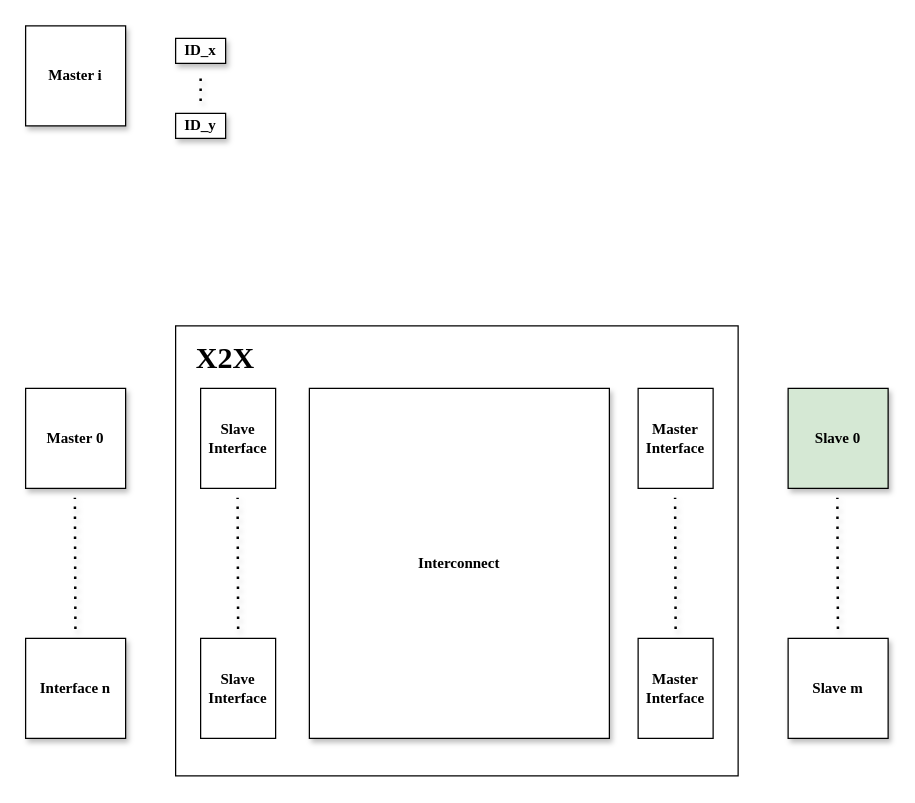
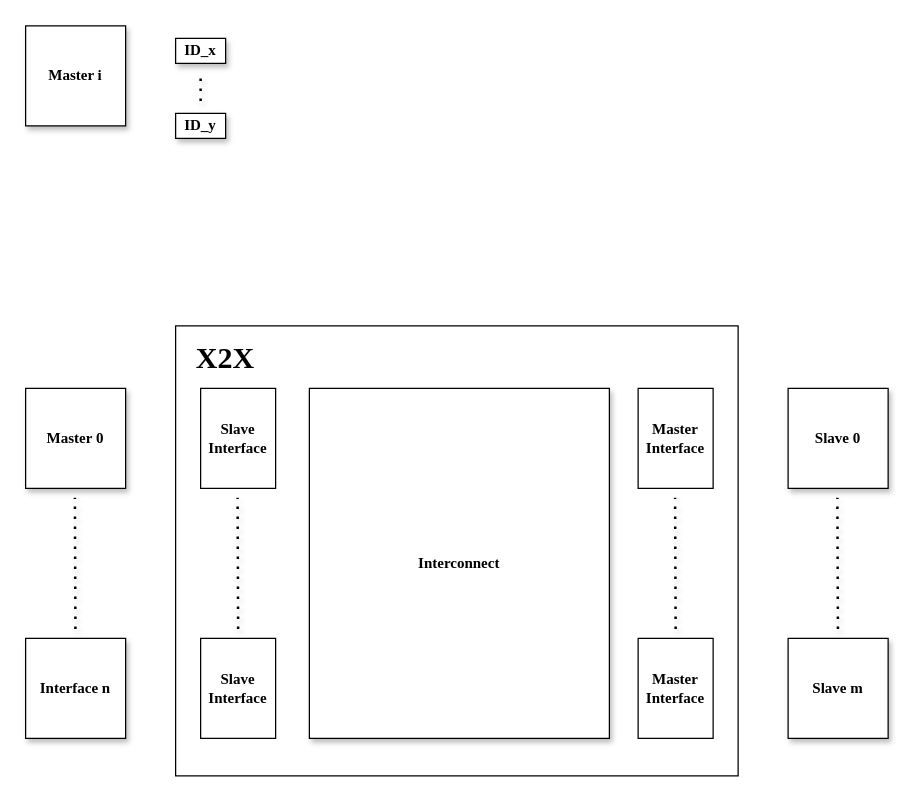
(838, 438) -> (838, 438)
